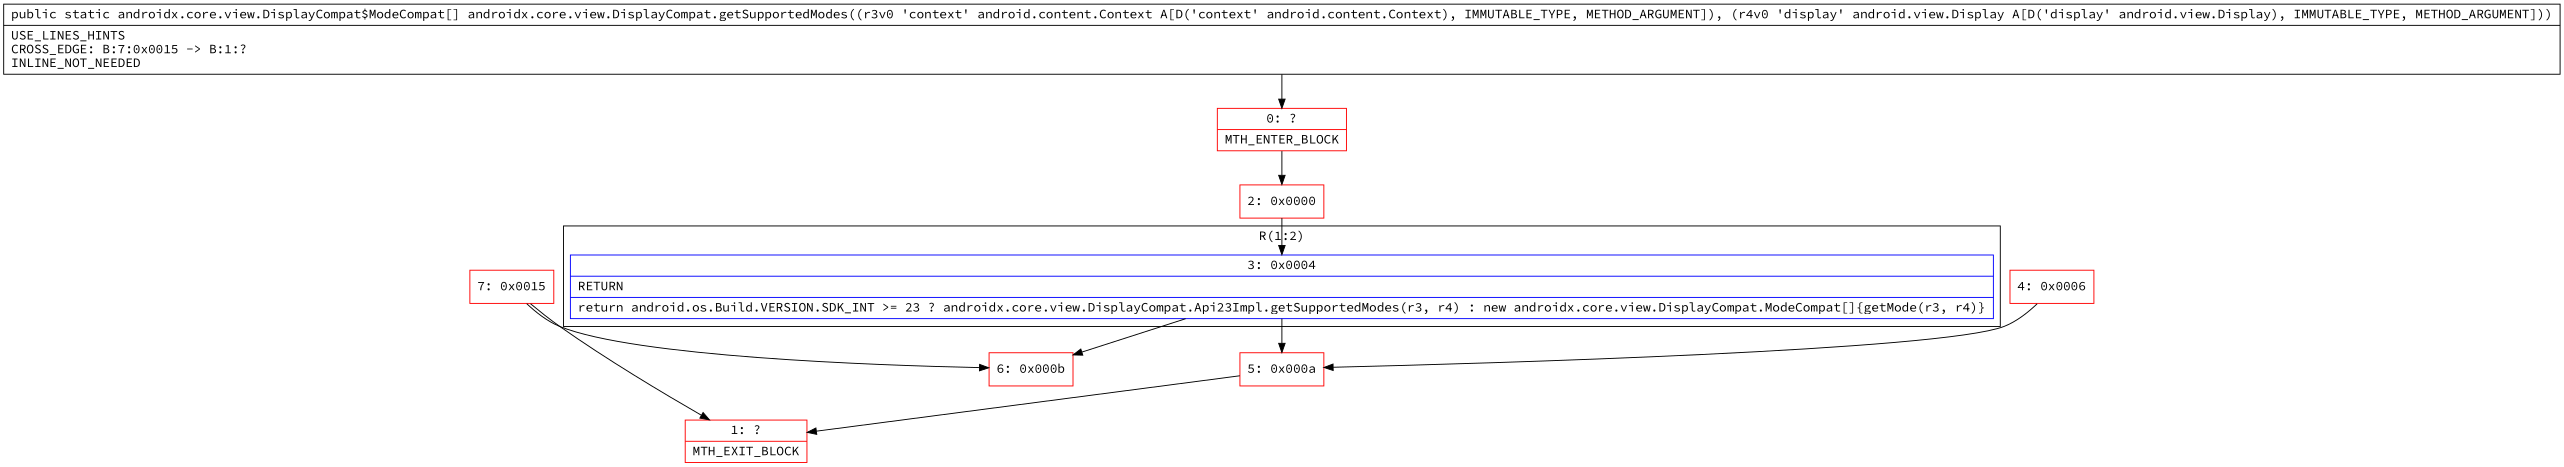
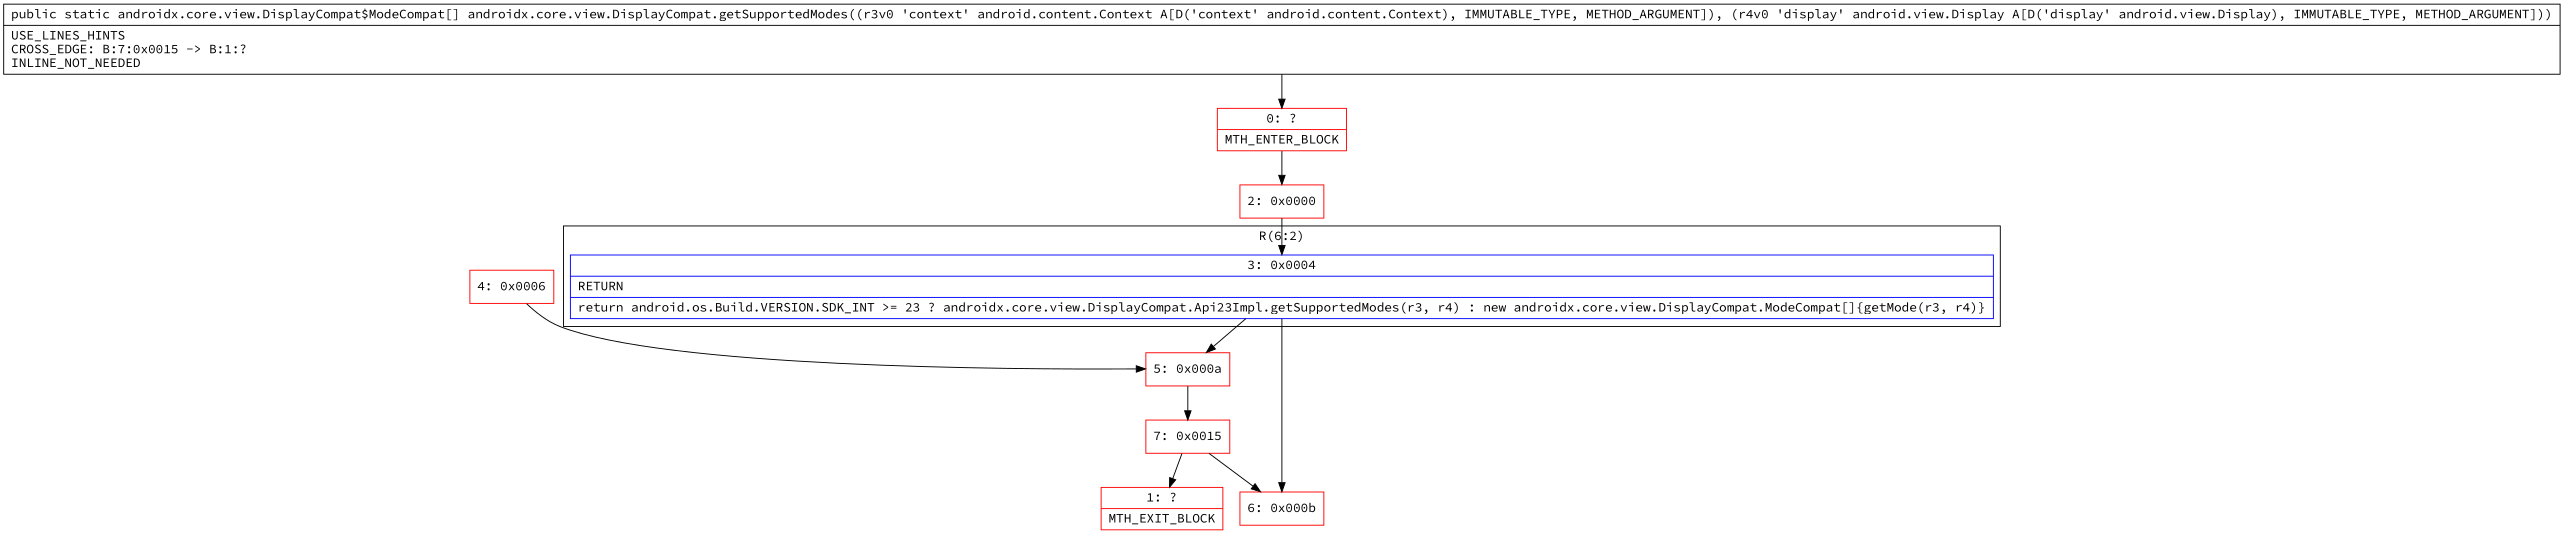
(1282, 237) -> (1282, 237)
(1028, 403) -> (1188, 398)
